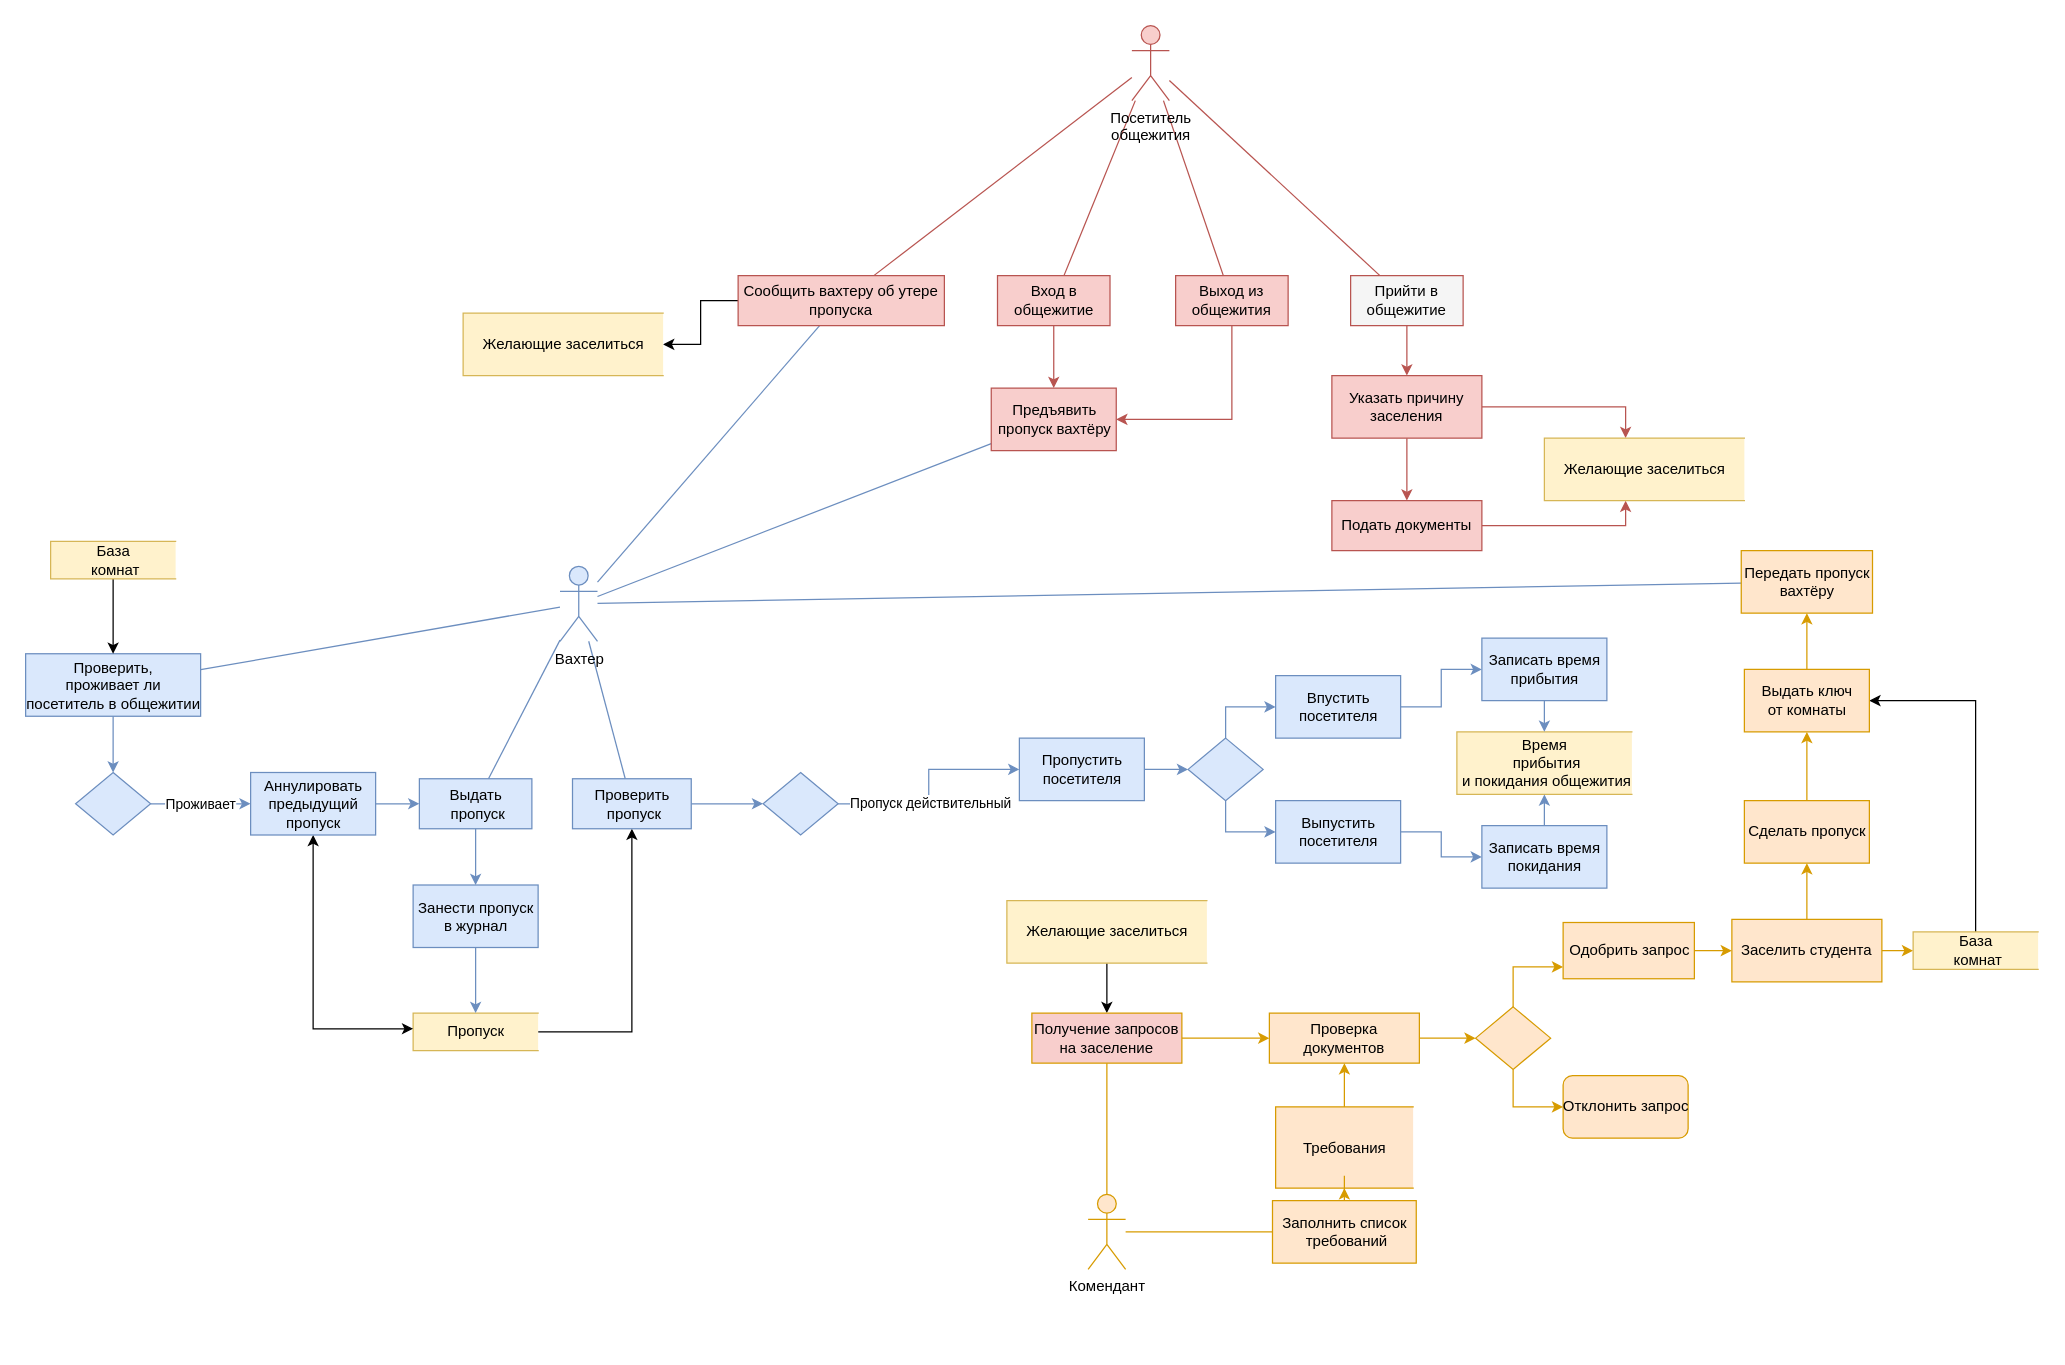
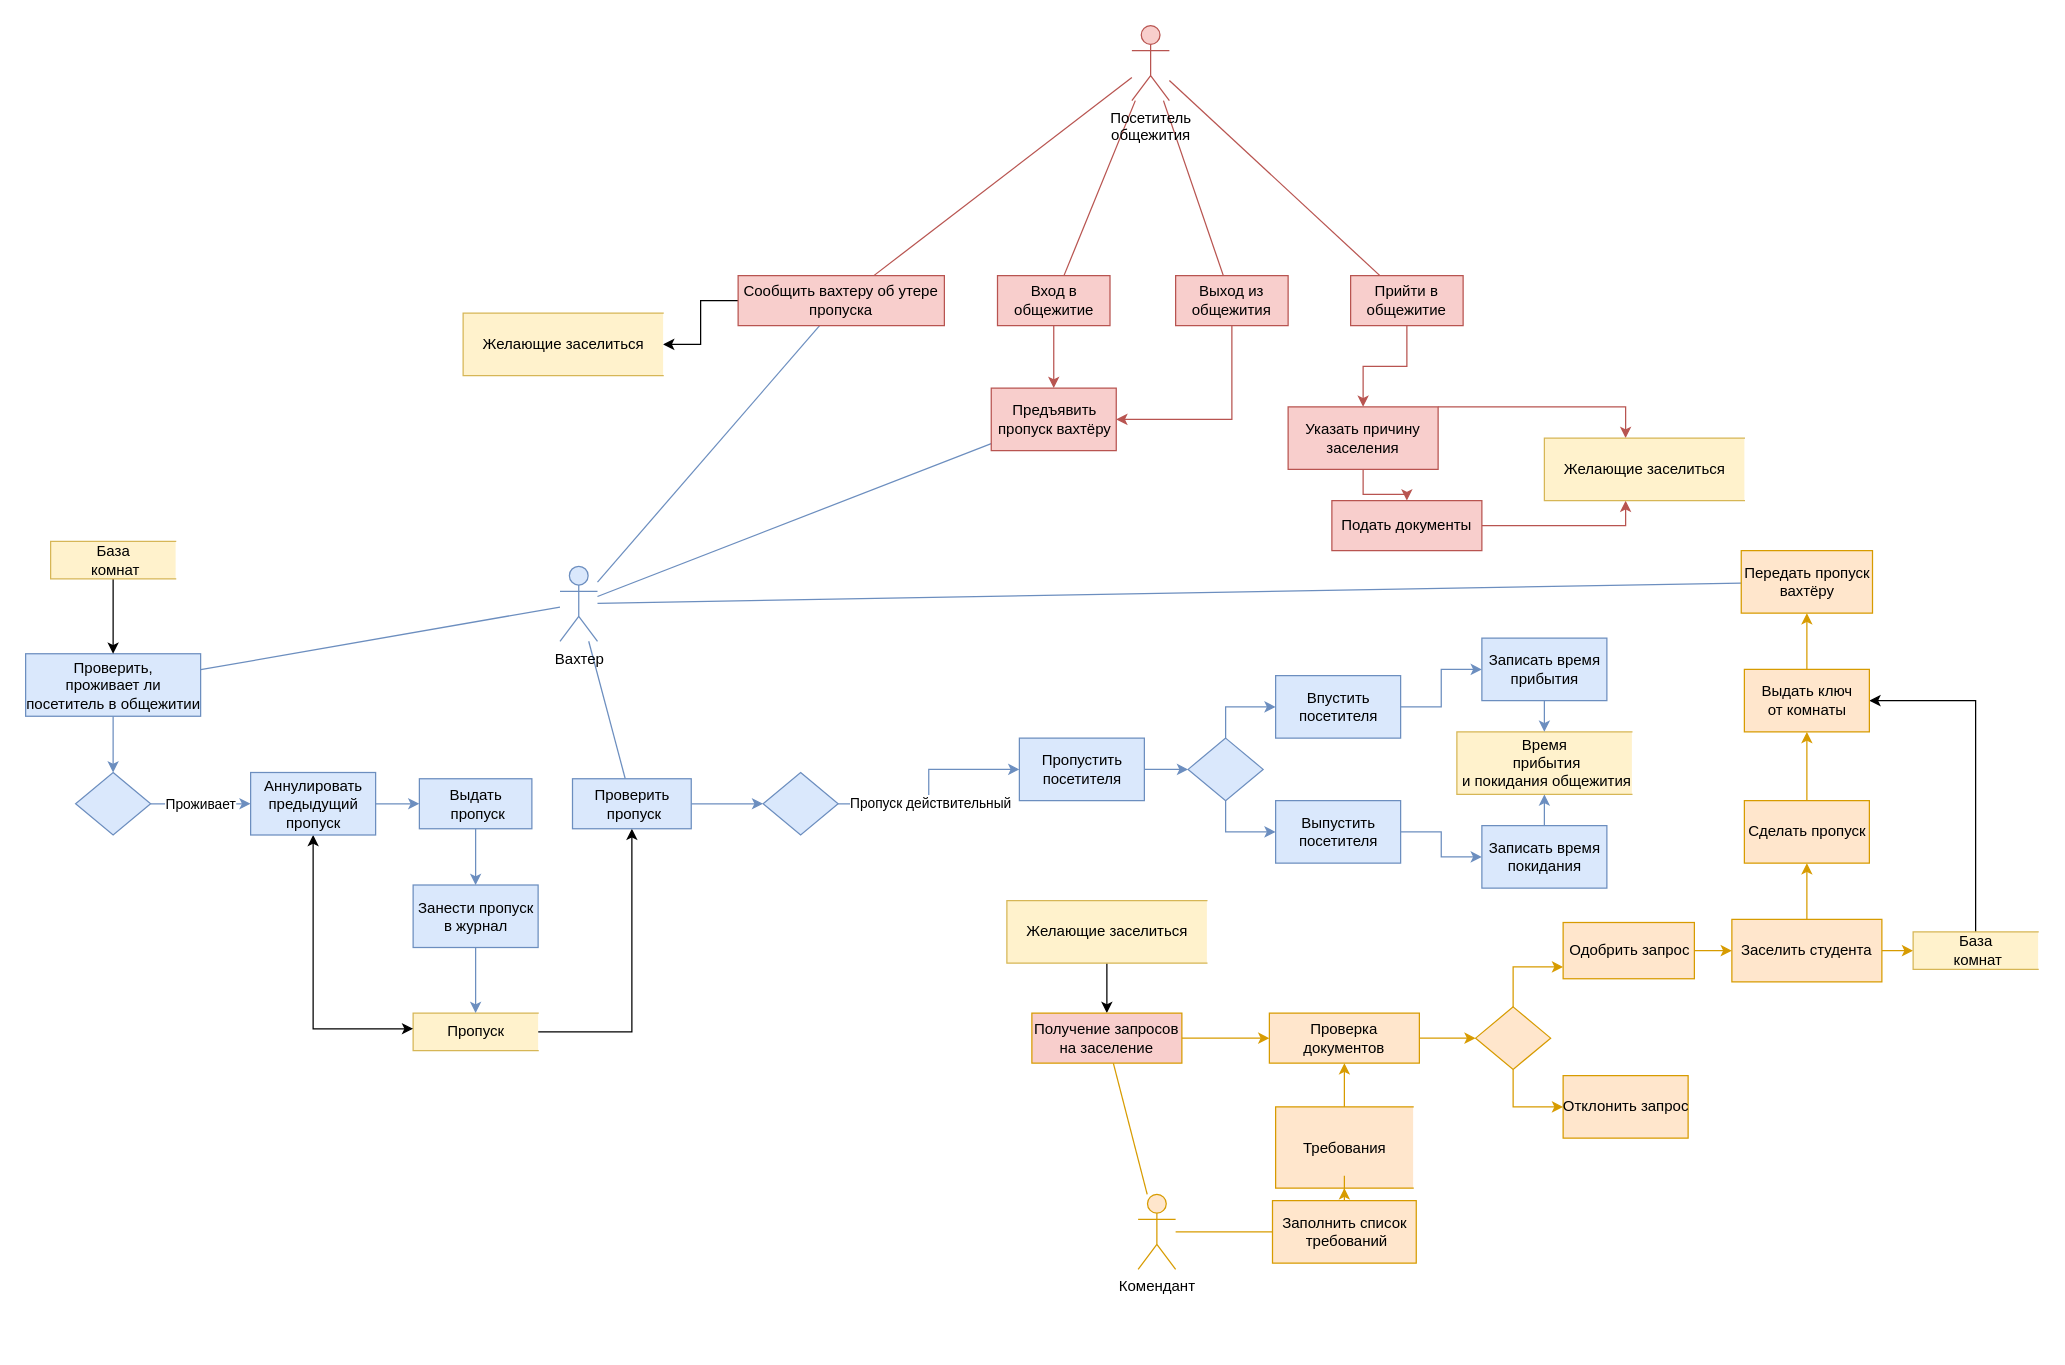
(1407, 301) -> (1407, 301)
(1407, 407) -> (1363, 438)
(524, 710) -> none
(1626, 1107) -> (1626, 1107)
(1107, 1232) -> (1157, 1232)
